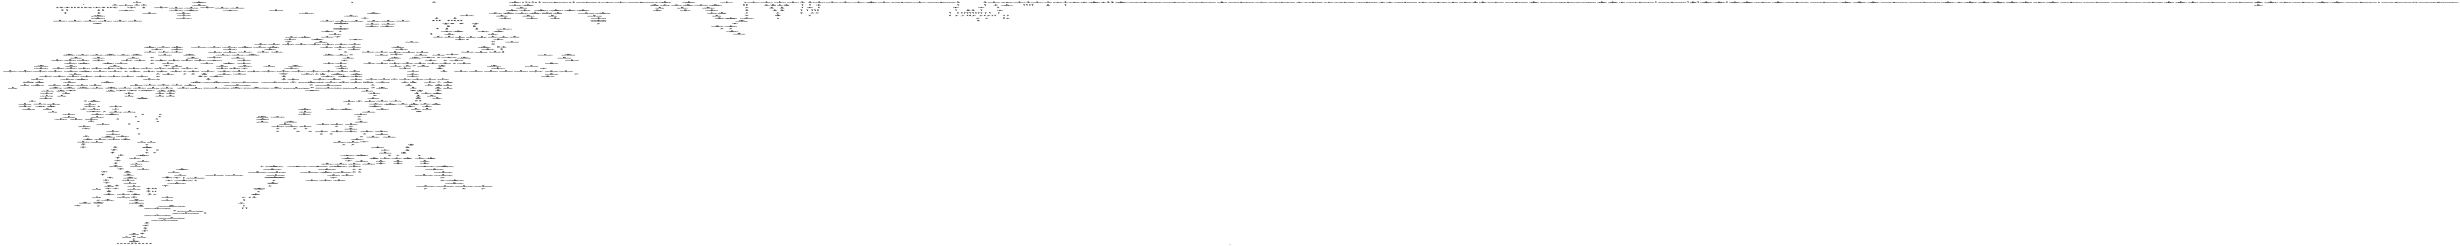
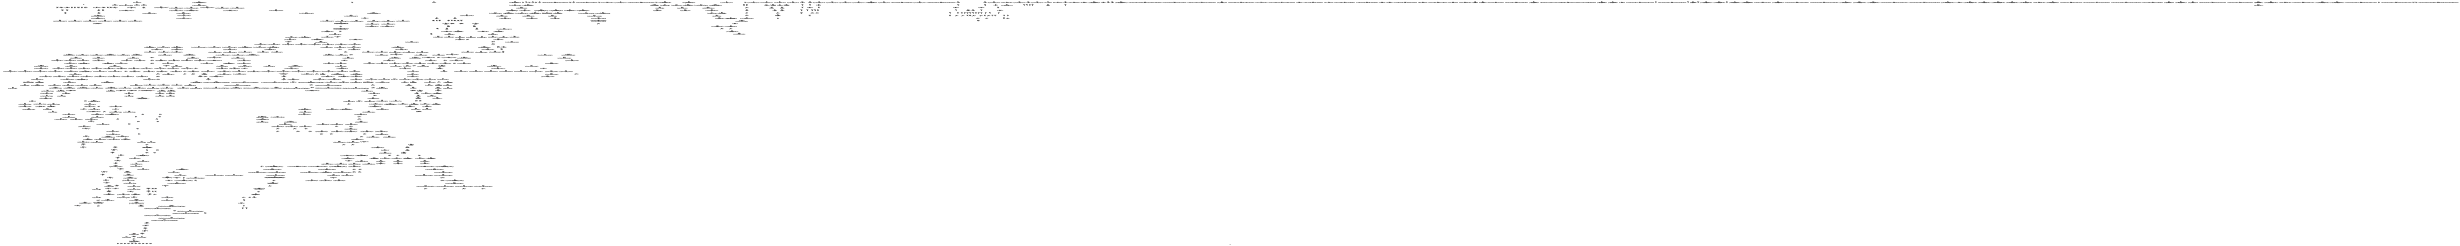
(90, 8) -> none
